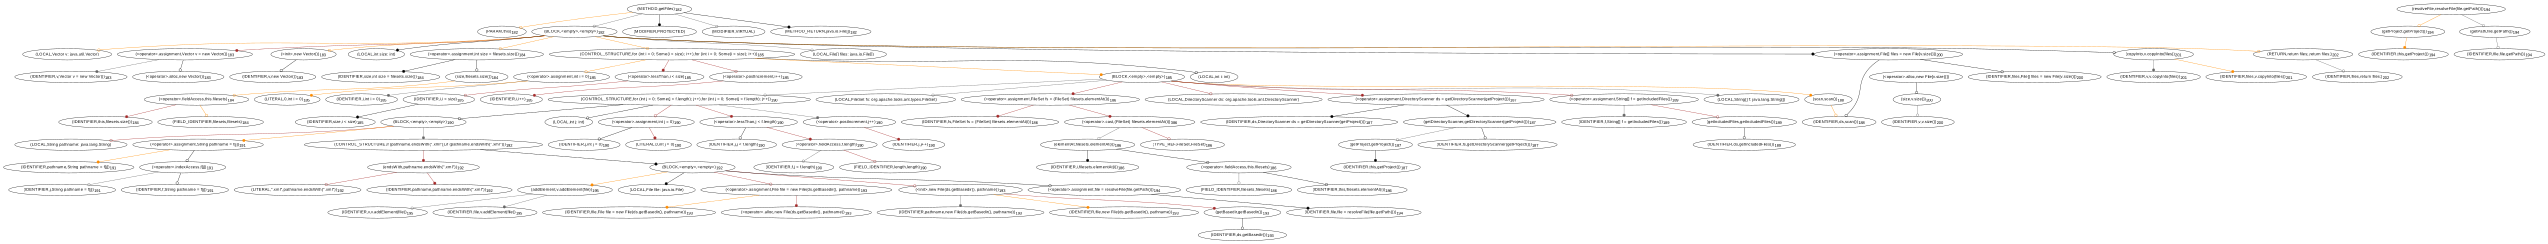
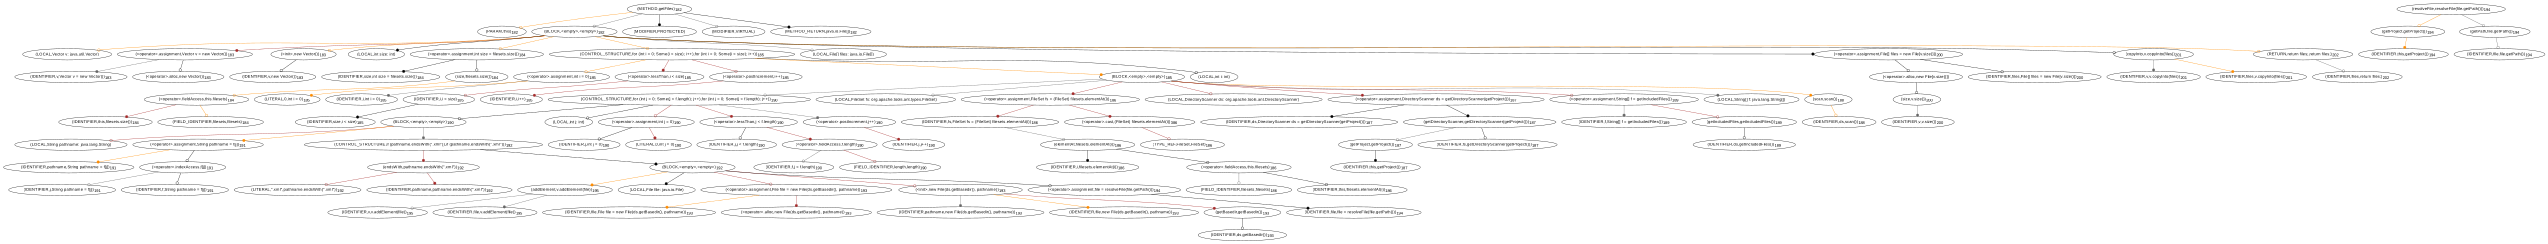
(1861, 86) -> (1901, 65)
(1917, 110) -> (1917, 110)
(1110, 133) -> (1034, 133)
